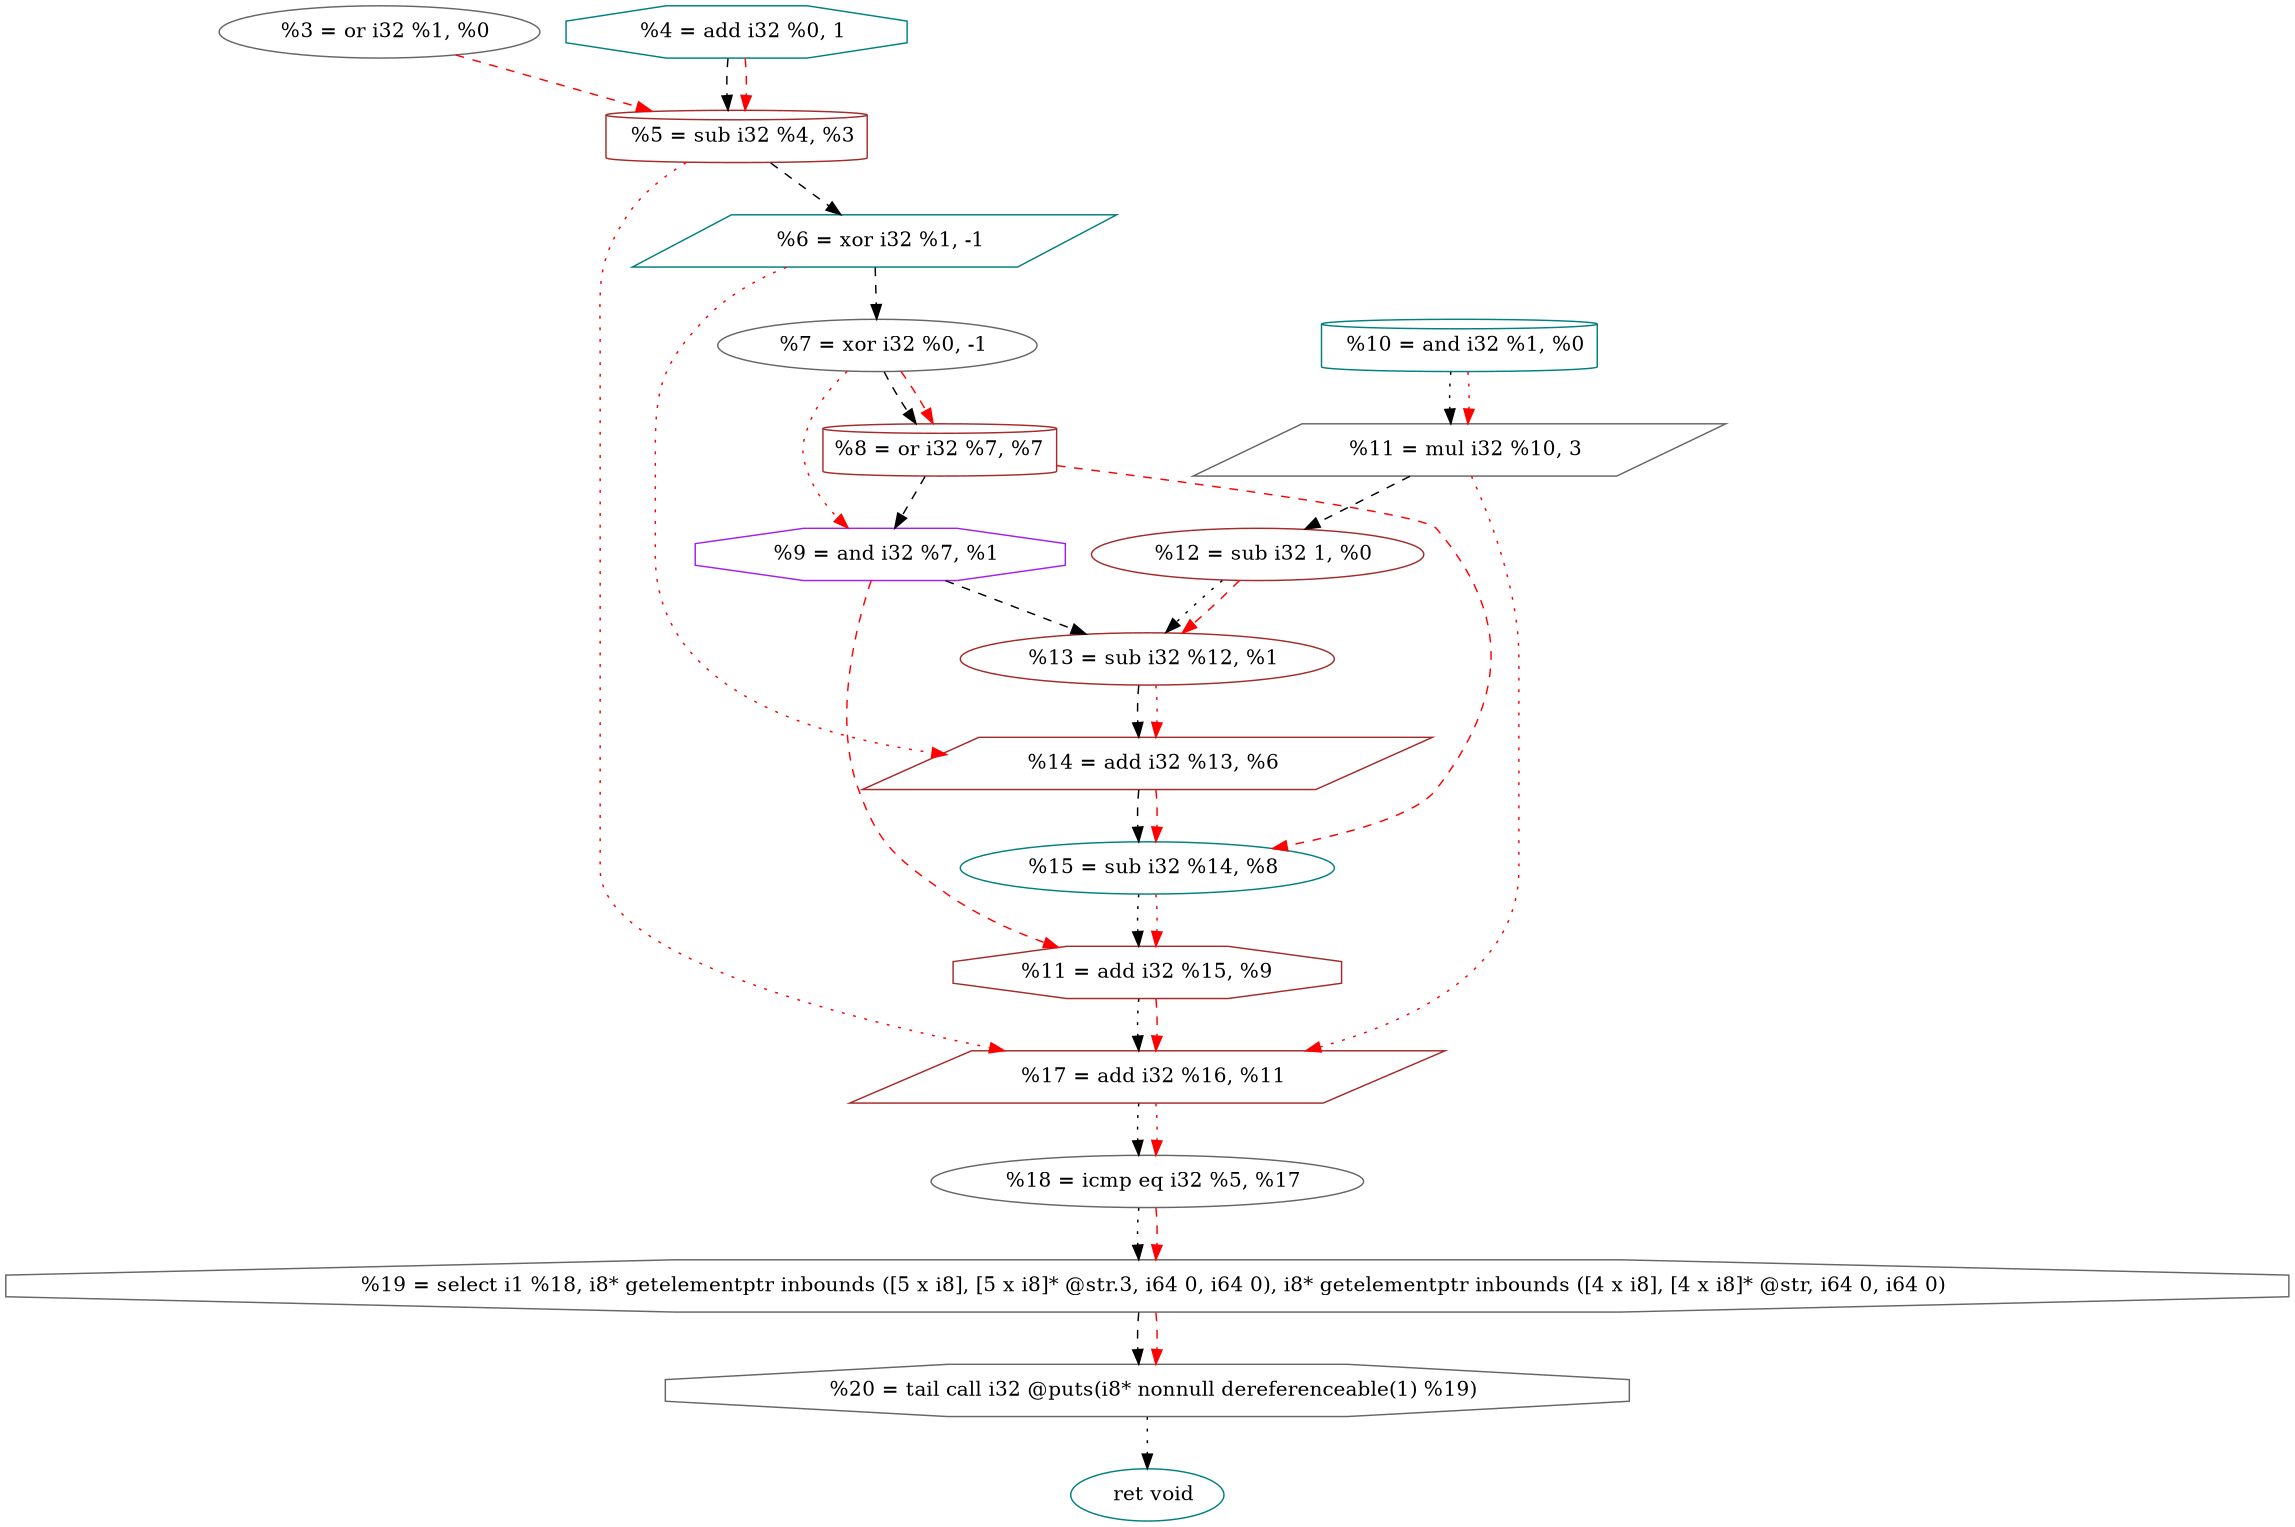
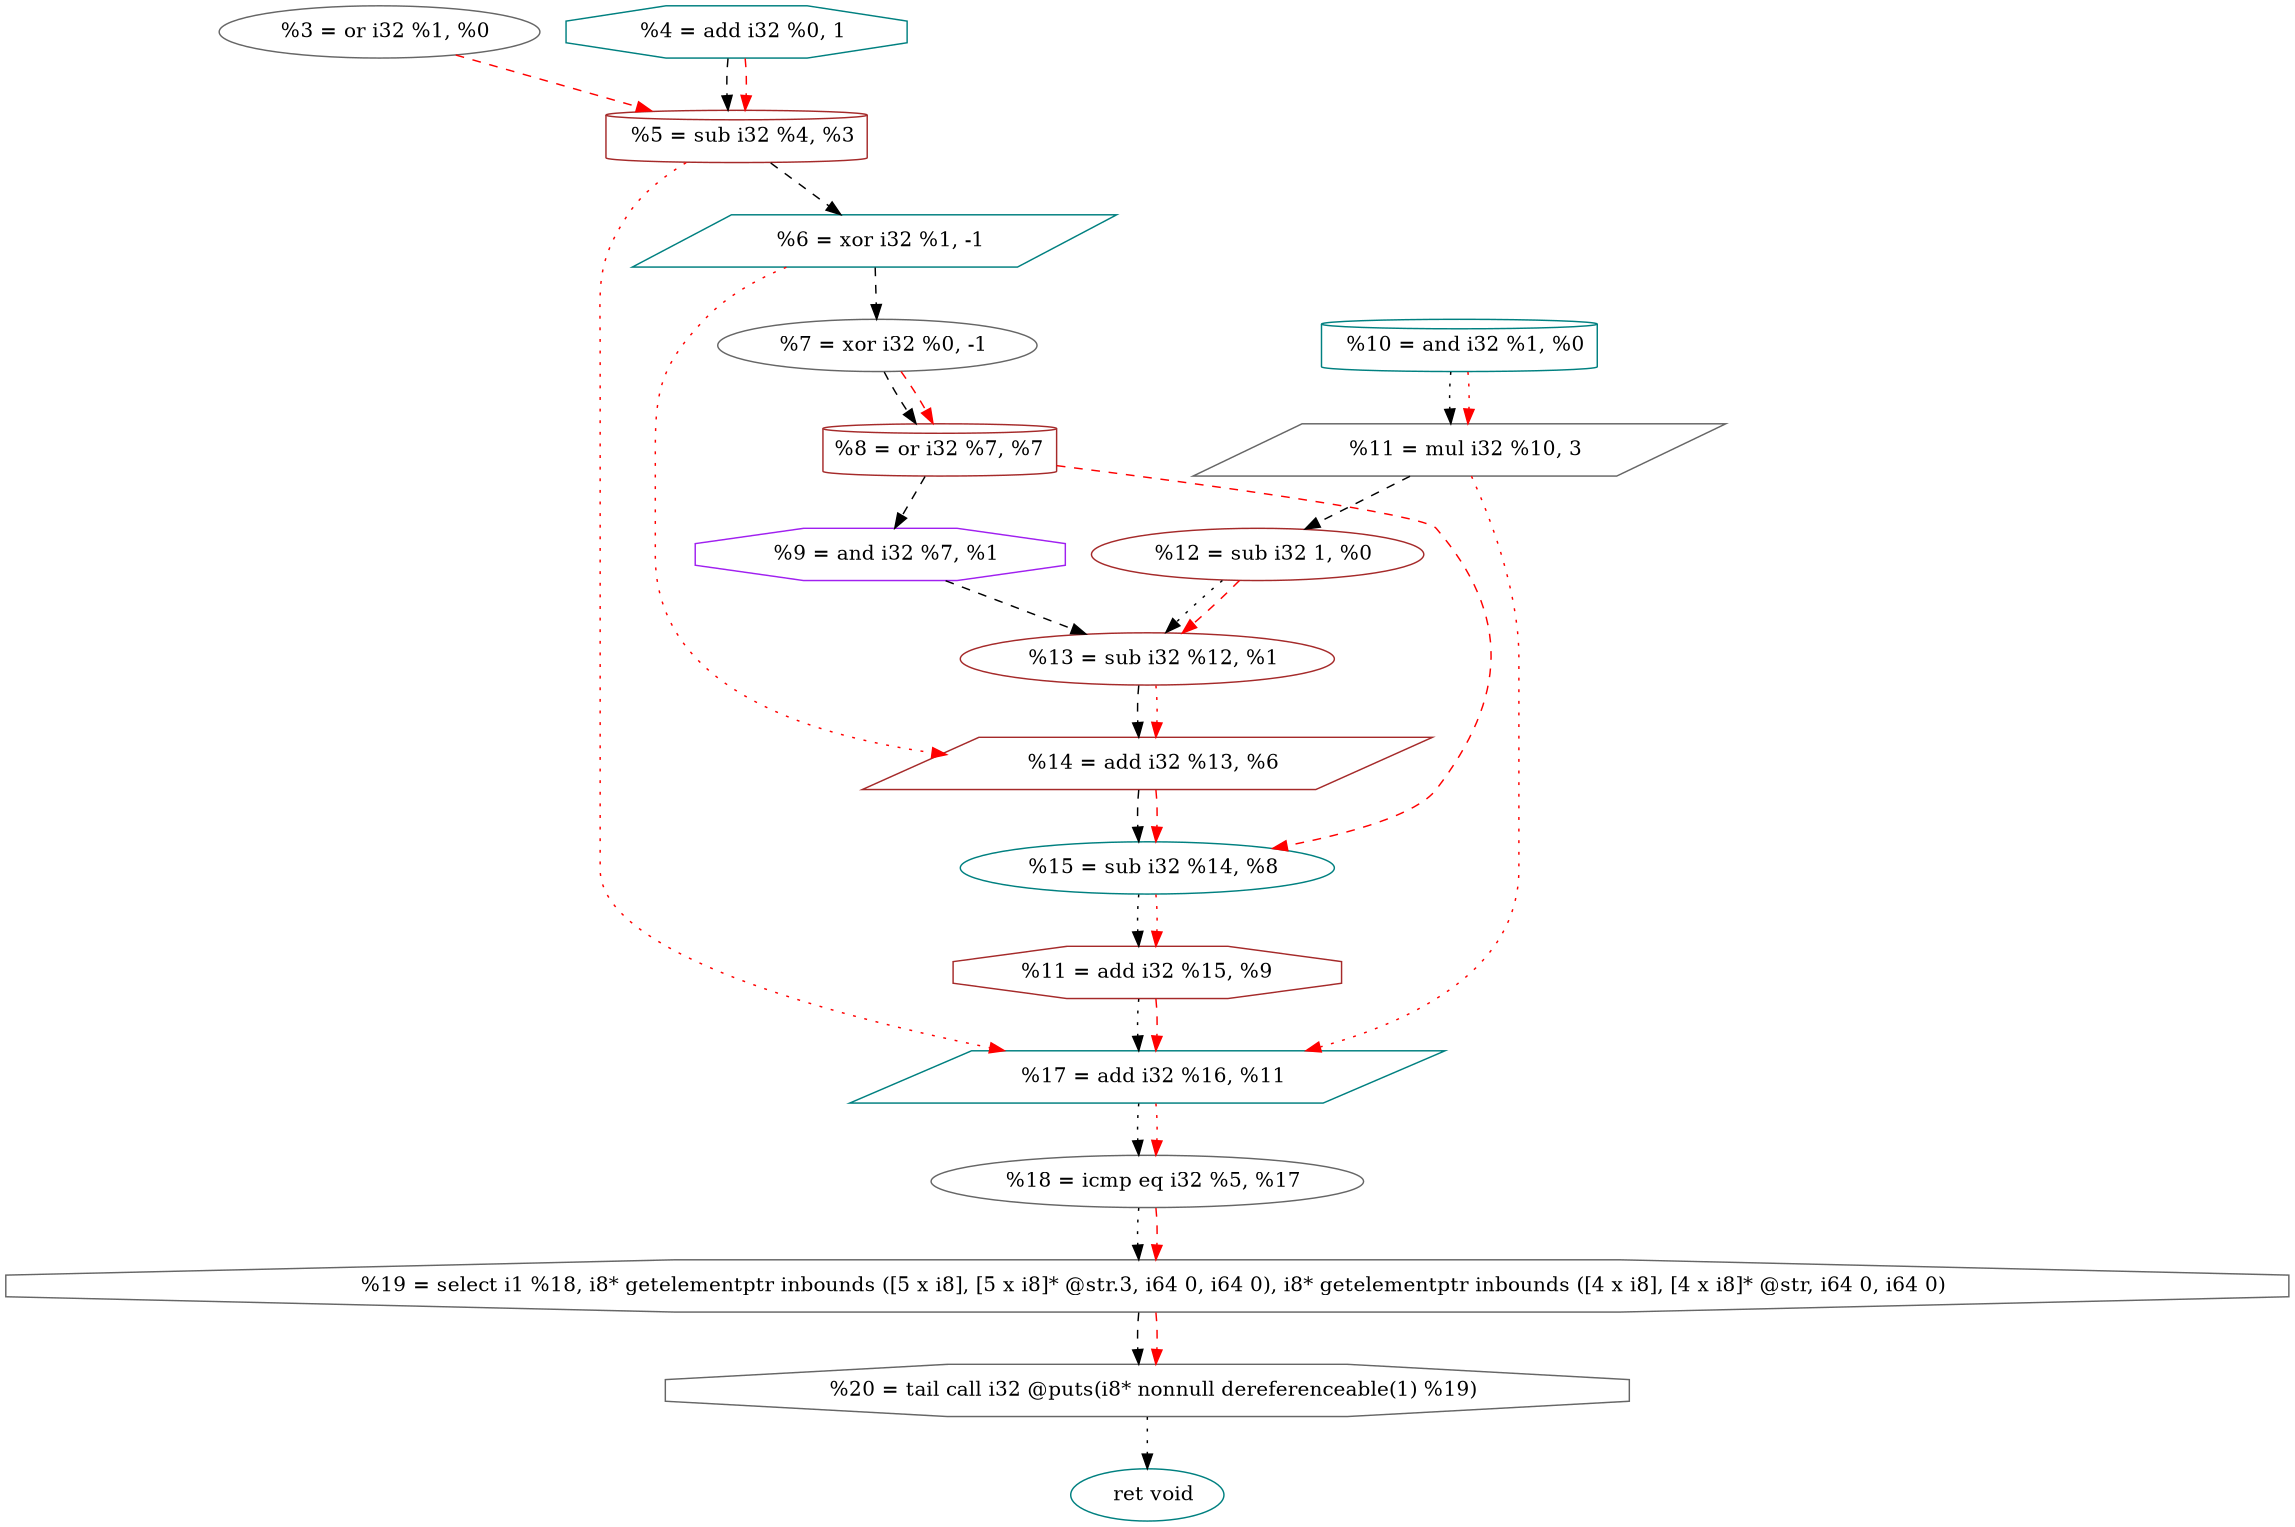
(804, 443) -> none
(865, 806) -> none
(1147, 1077) -> (1147, 1077)
